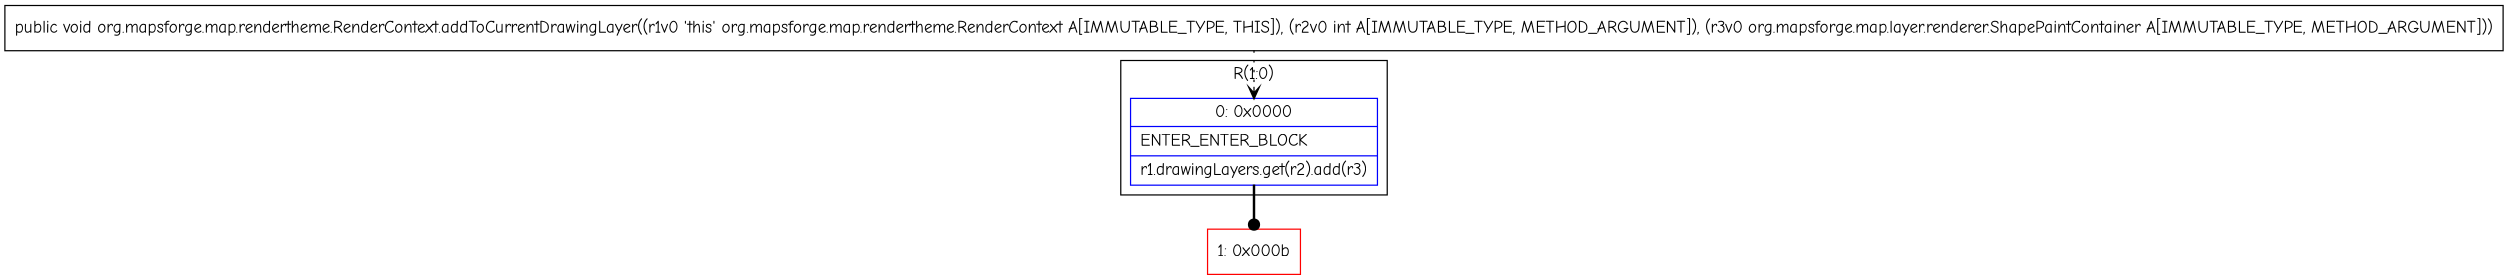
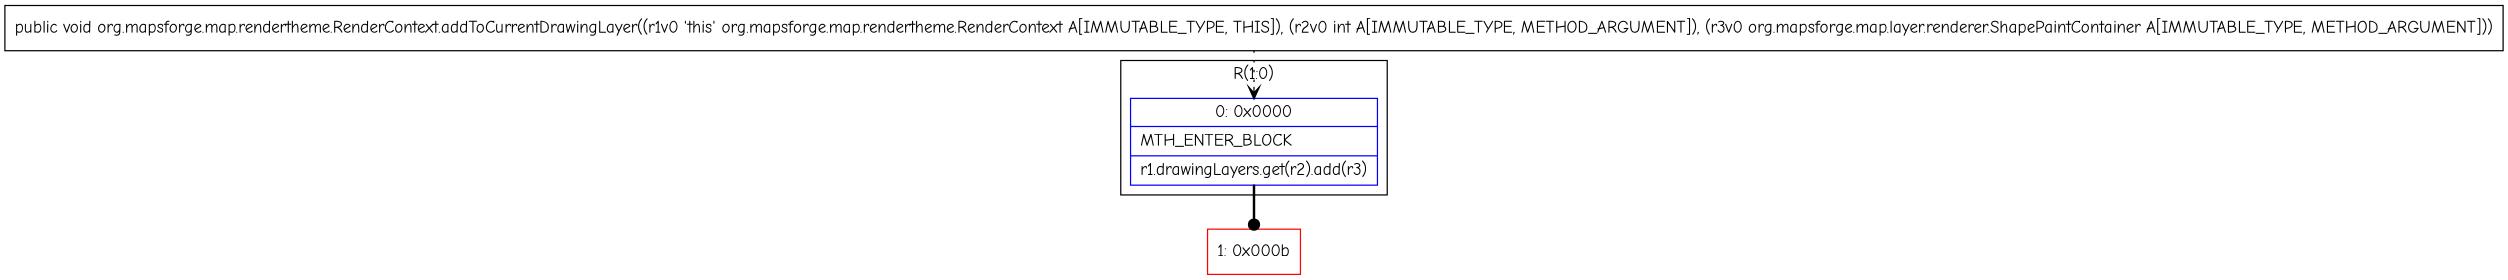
(1224, 141) -> (1216, 141)
